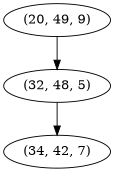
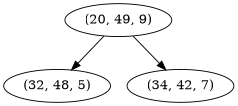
(57, 114) -> (146, 50)
